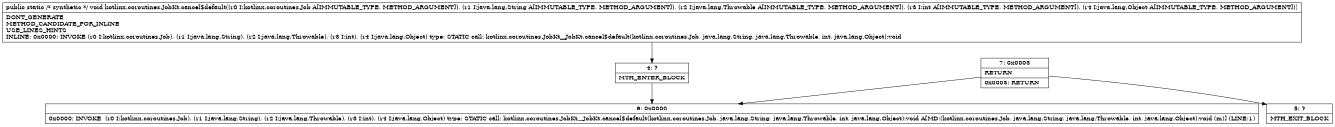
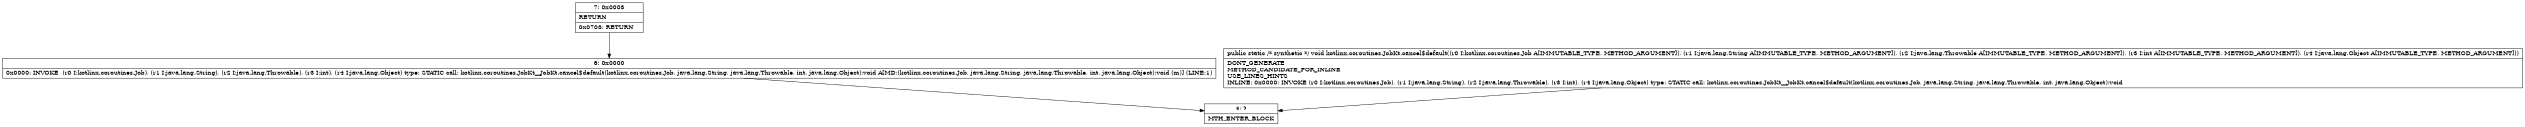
(1015, 83) -> (609, 27)
(652, 91) -> (972, 94)
(1300, 114) -> none
